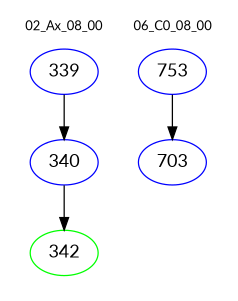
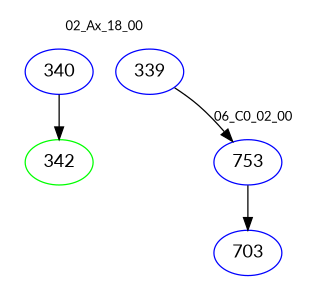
(64, 27) -> (104, 27)
(173, 27) -> (254, 118)
(64, 111) -> (212, 118)
